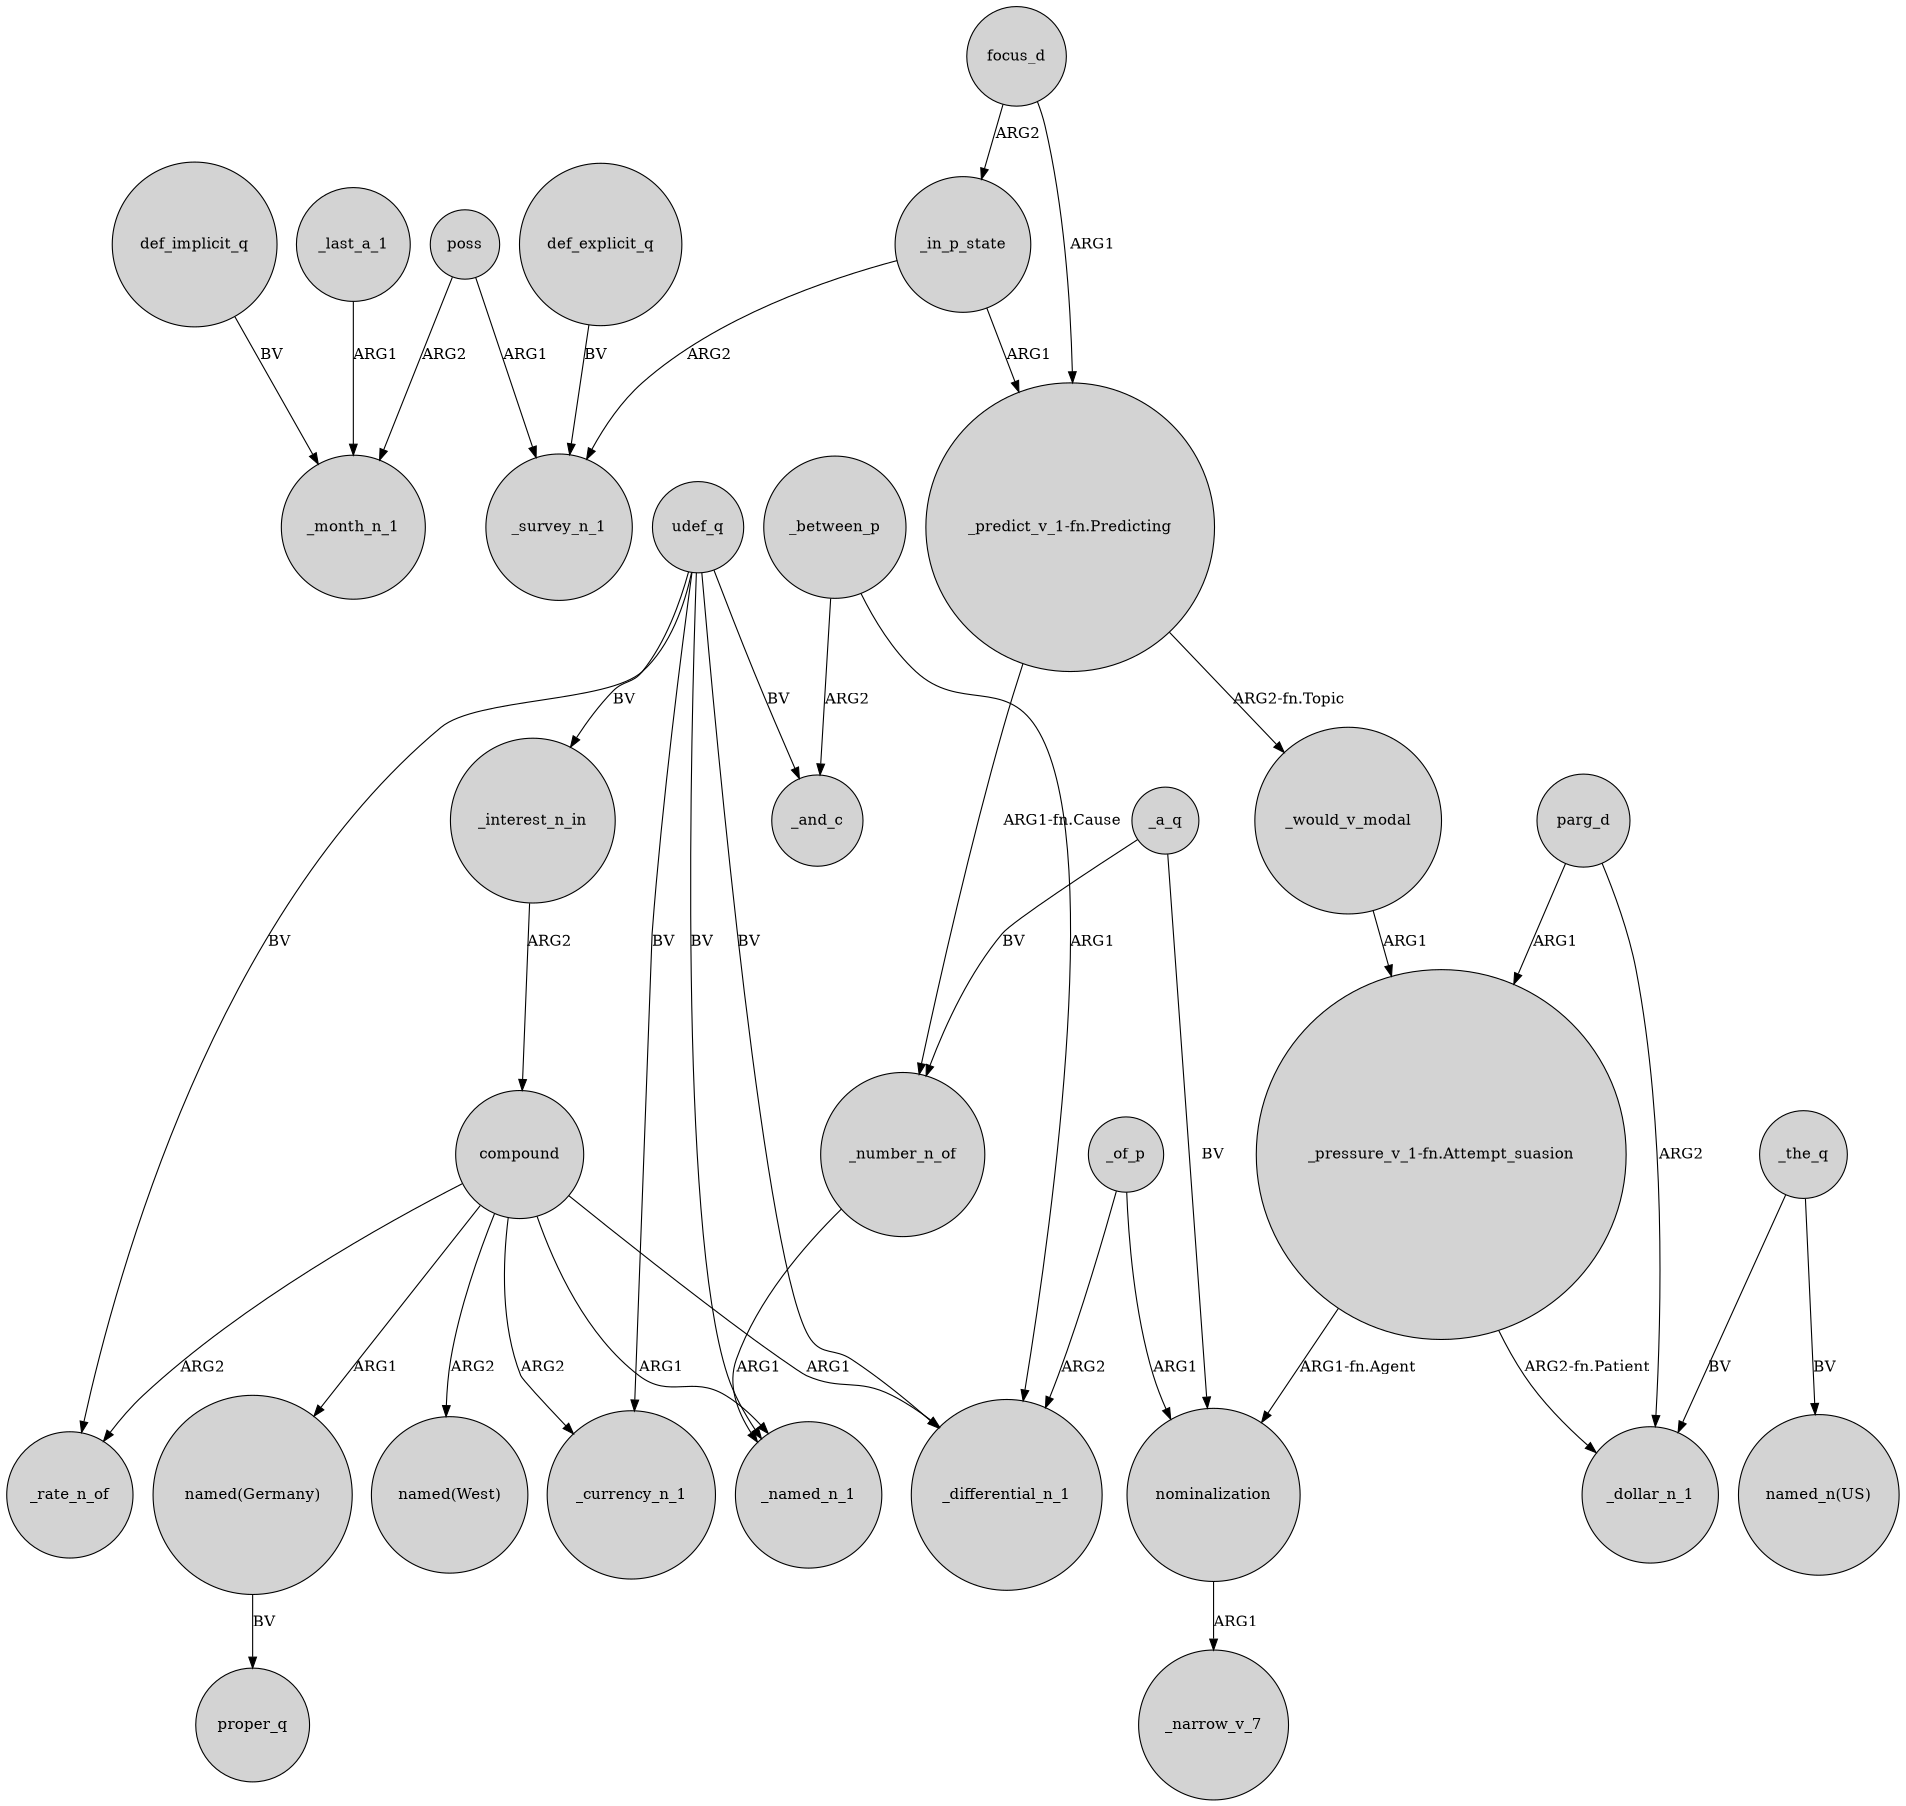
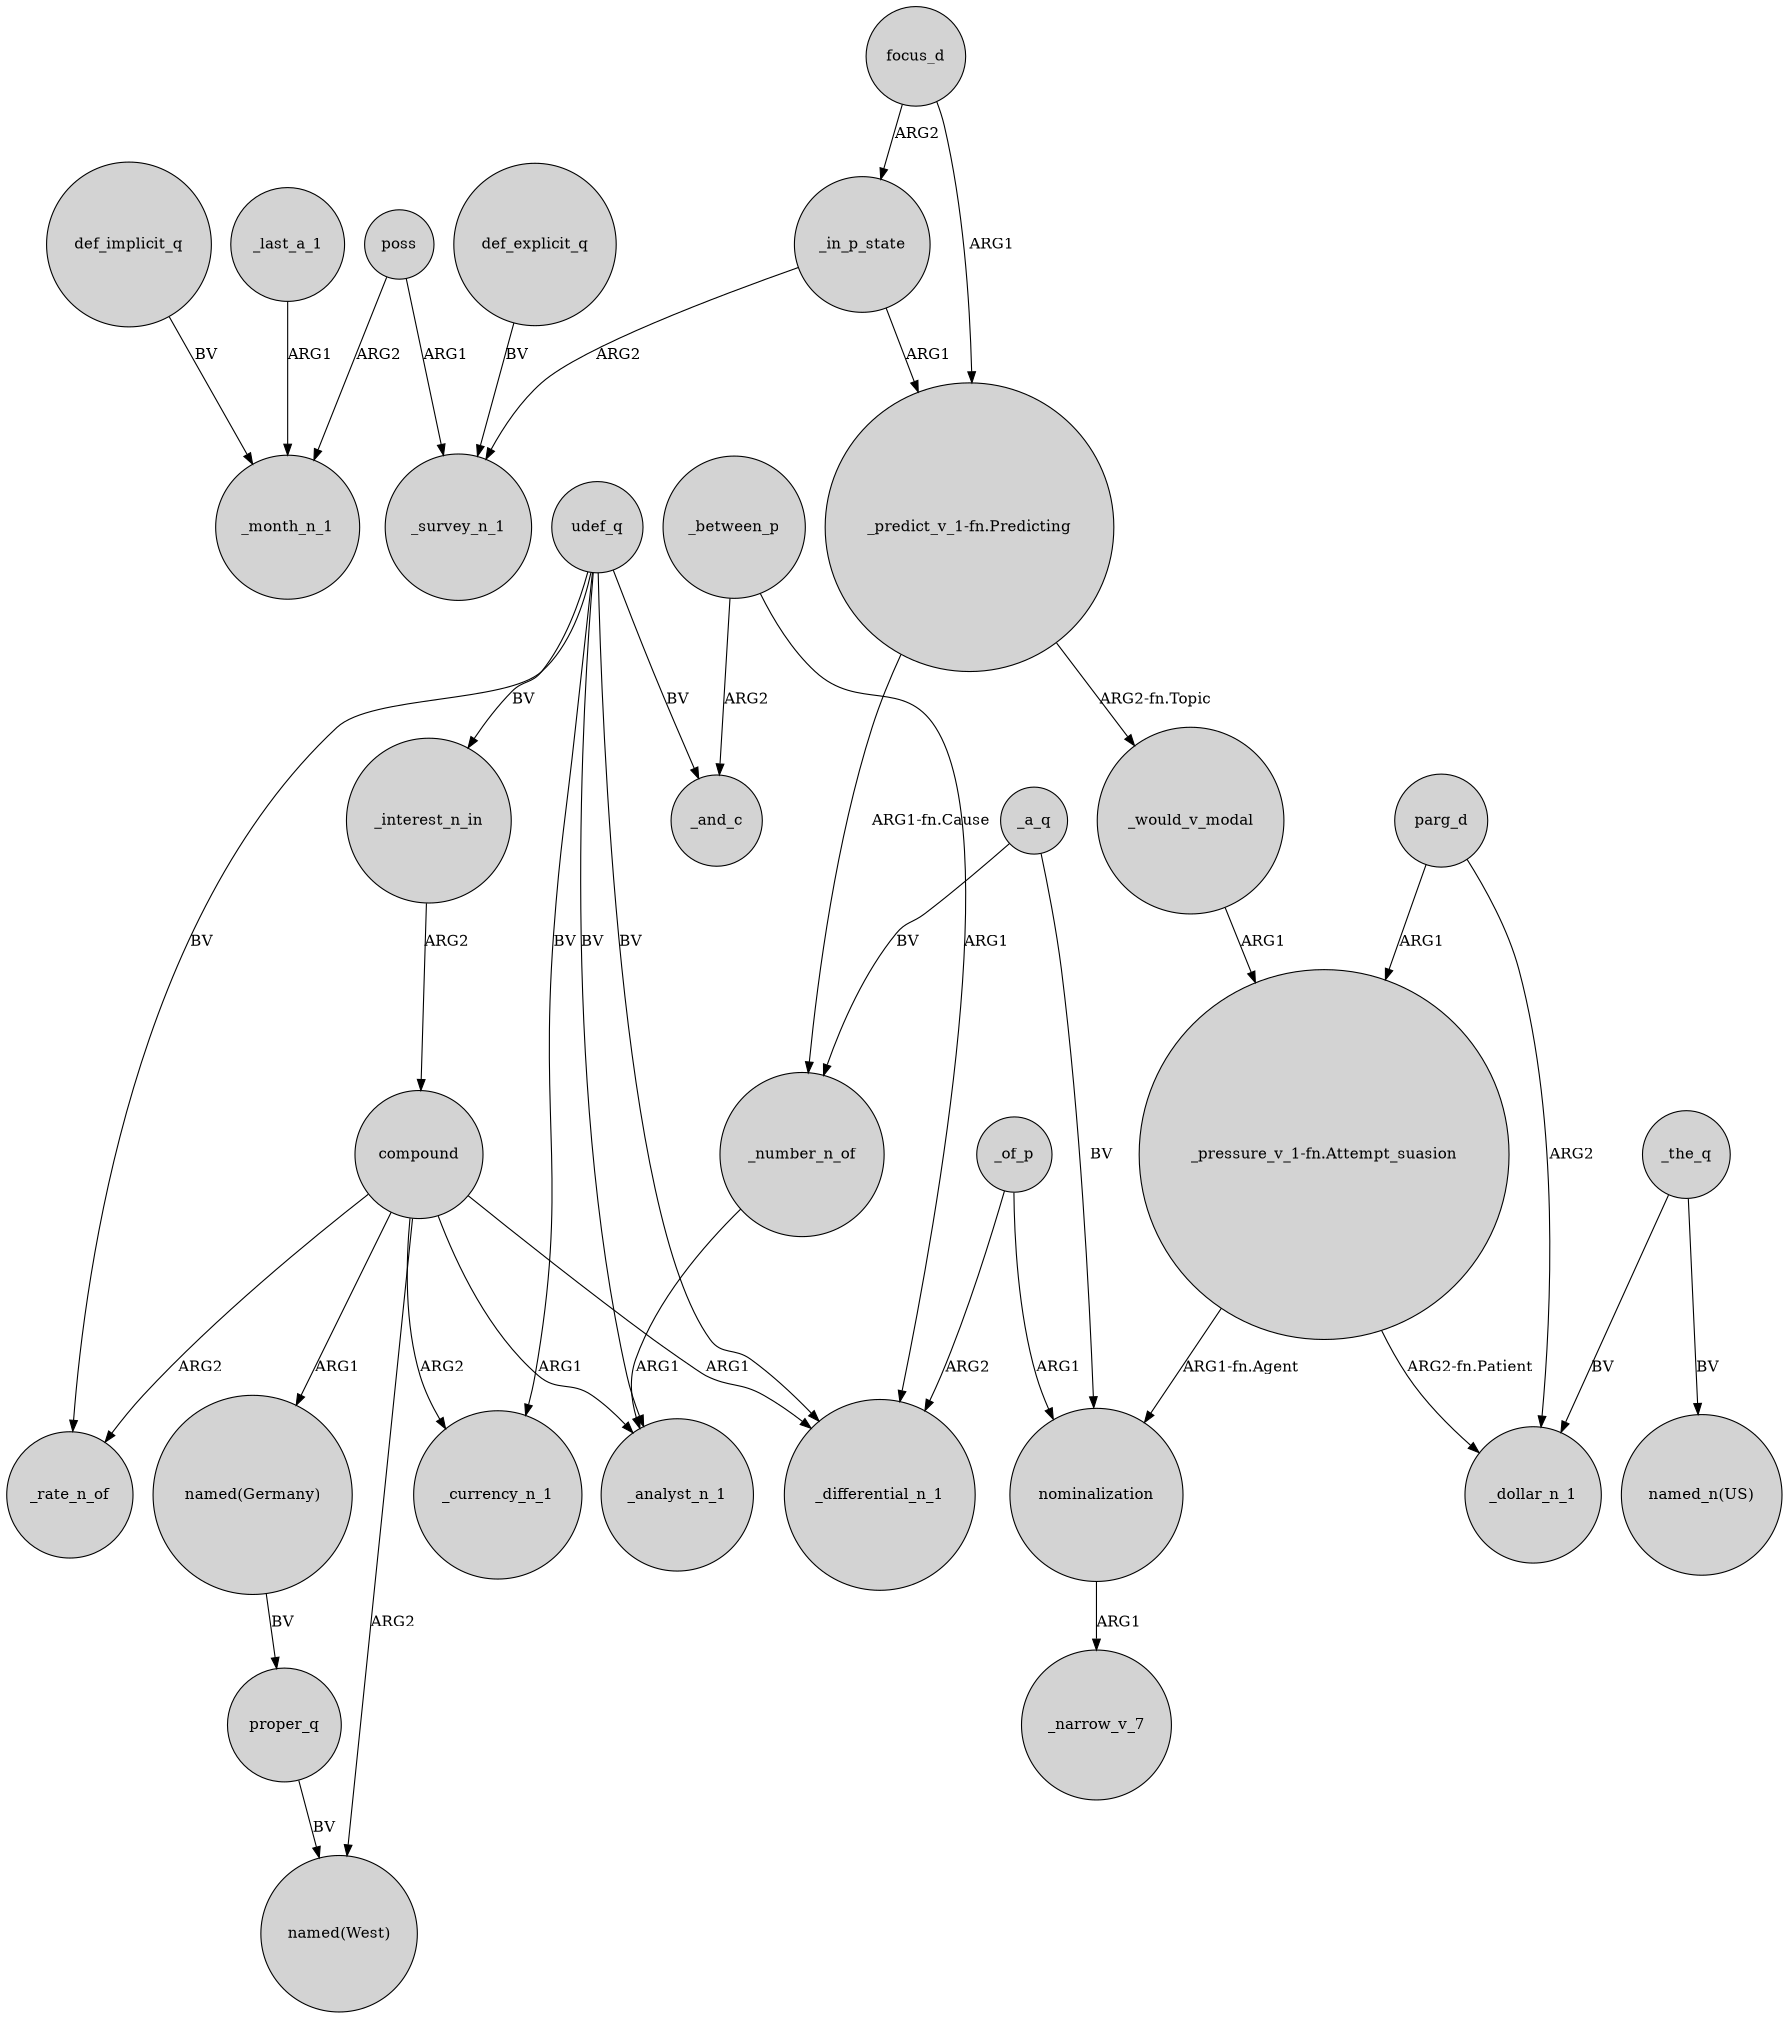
(809, 1495) -> (677, 1495)
none -> (308, 1814)
